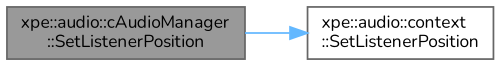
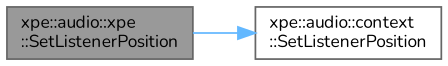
(126, 33) -> (100, 33)
